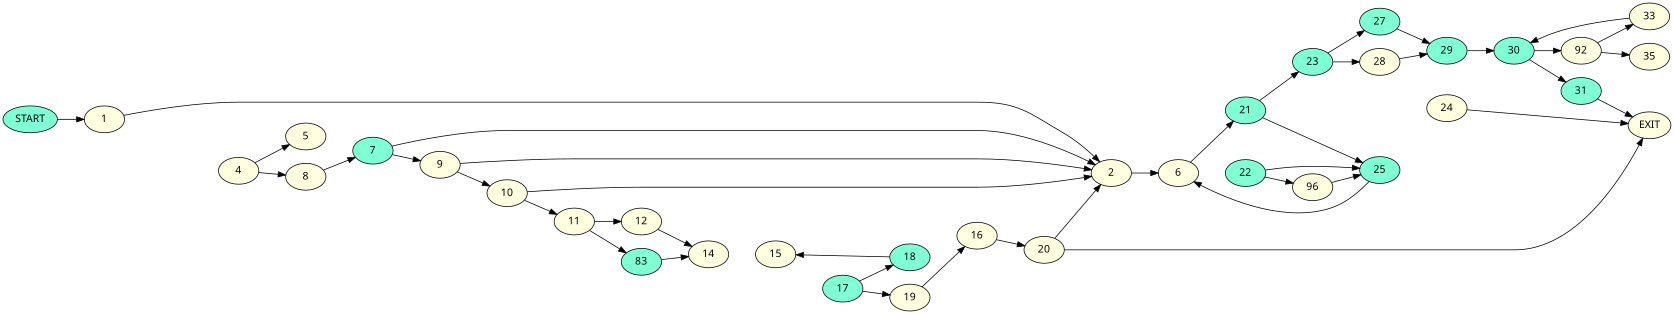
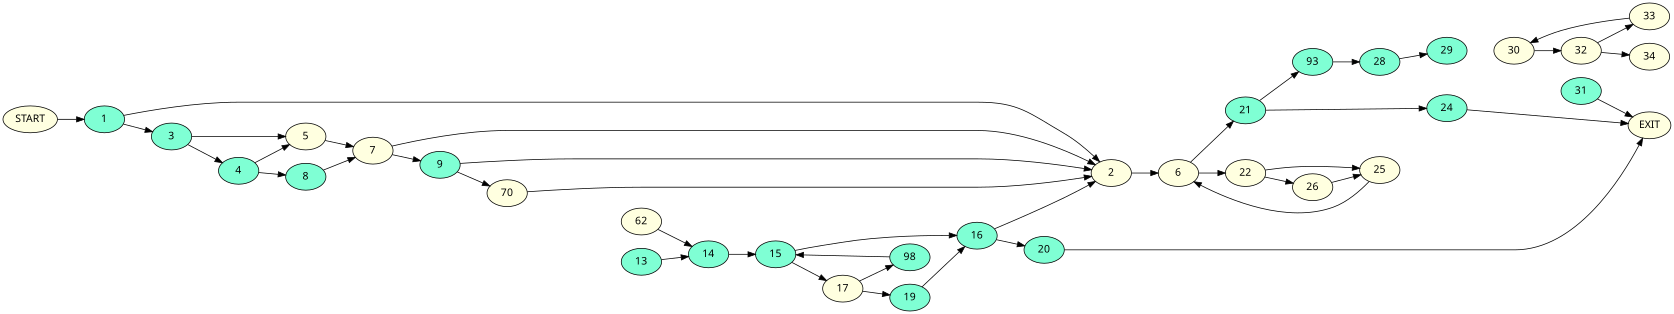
(1380, 22) -> none
(1477, 51) -> none
(1514, 51) -> (1514, 51)
(1581, 51) -> (1581, 51)
(1649, 57) -> (1649, 57)
(1313, 62) -> (1313, 62)
(1380, 62) -> (1380, 62)
(1544, 69) -> none
(1447, 108) -> (1447, 108)
(30, 119) -> (30, 119)
(104, 119) -> (104, 119)
none -> (172, 136)
(1309, 139) -> (1342, 109)
none -> (336, 143)
(373, 151) -> (373, 151)
(440, 165) -> (440, 165)
(1380, 170) -> (1380, 170)
(239, 171) -> (239, 171)
none -> (1208, 173)
(1246, 173) -> (1246, 173)
(306, 177) -> (306, 177)
(1313, 187) -> (1313, 187)
(507, 193) -> (507, 193)
(1075, 214) -> (1042, 208)
(574, 222) -> none
(641, 222) -> (641, 222)
(977, 236) -> (977, 236)
none -> (872, 239)
(1044, 250) -> (1044, 250)
(709, 254) -> (709, 254)
none -> (738, 254)
(776, 254) -> (776, 254)
(910, 257) -> (910, 257)
(641, 262) -> (641, 262)
none -> (806, 270)
(843, 289) -> (843, 289)
(910, 298) -> (910, 298)
